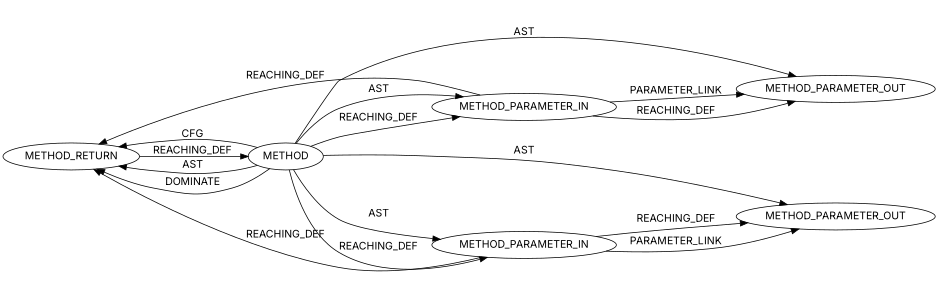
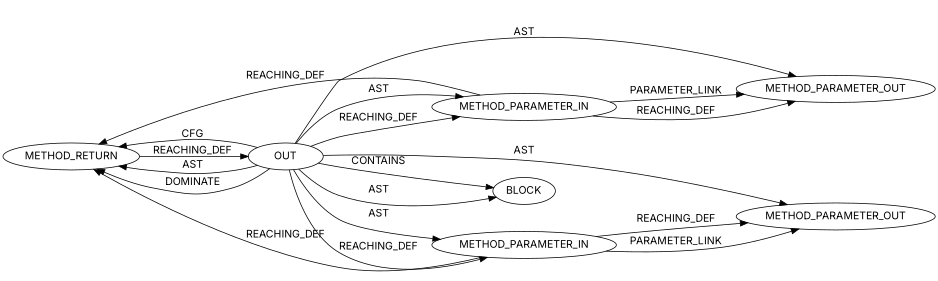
(286, 156) -> (286, 156)
none -> (524, 191)
